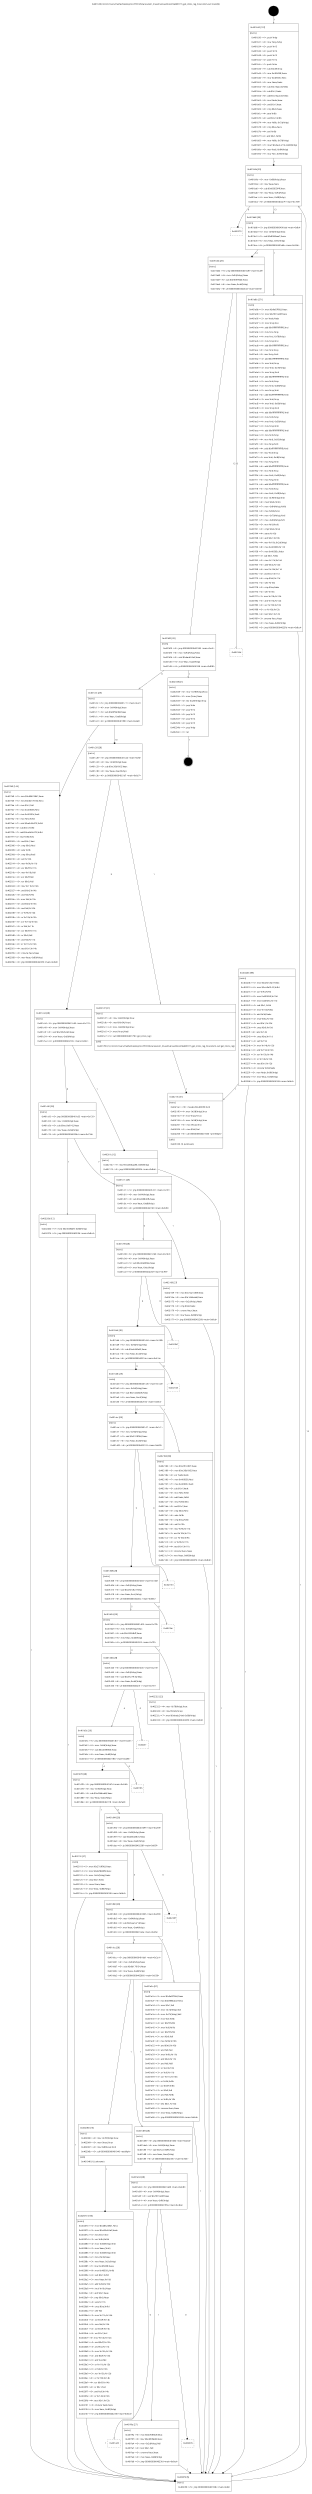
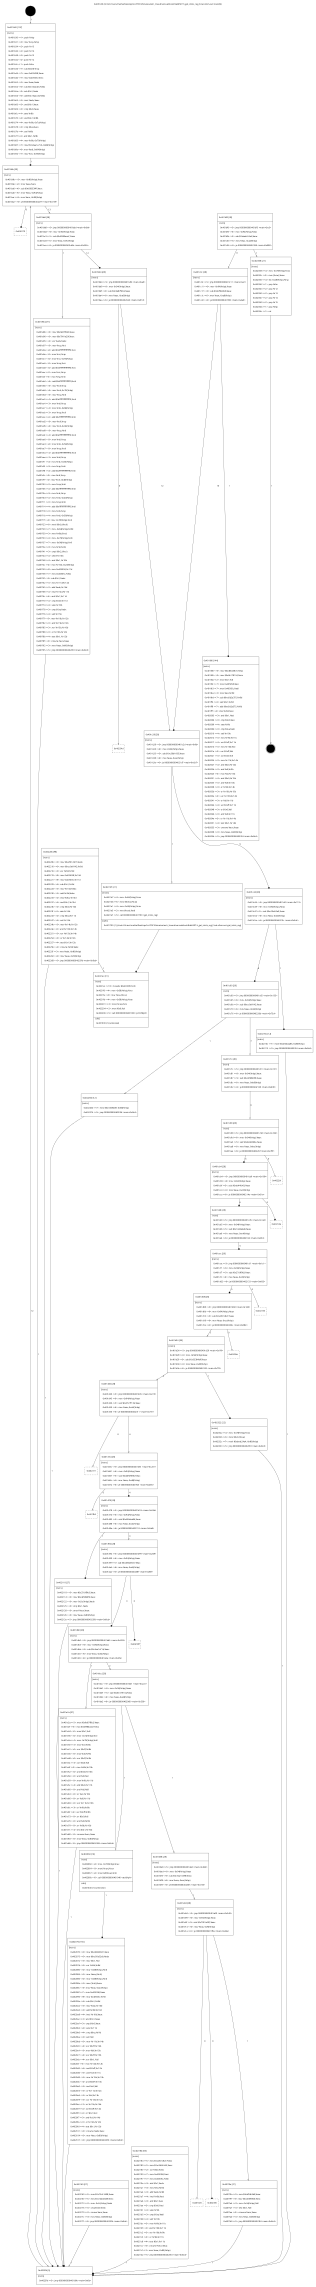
(210, 463) -> (145, 517)
(175, 1243) -> none
(172, 1427) -> none
(31, 1782) -> none
